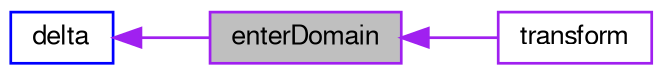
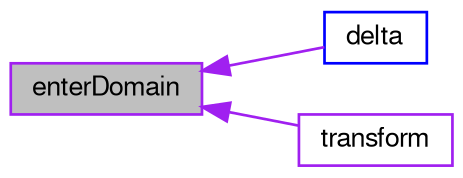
(175, 38) -> (277, 56)
